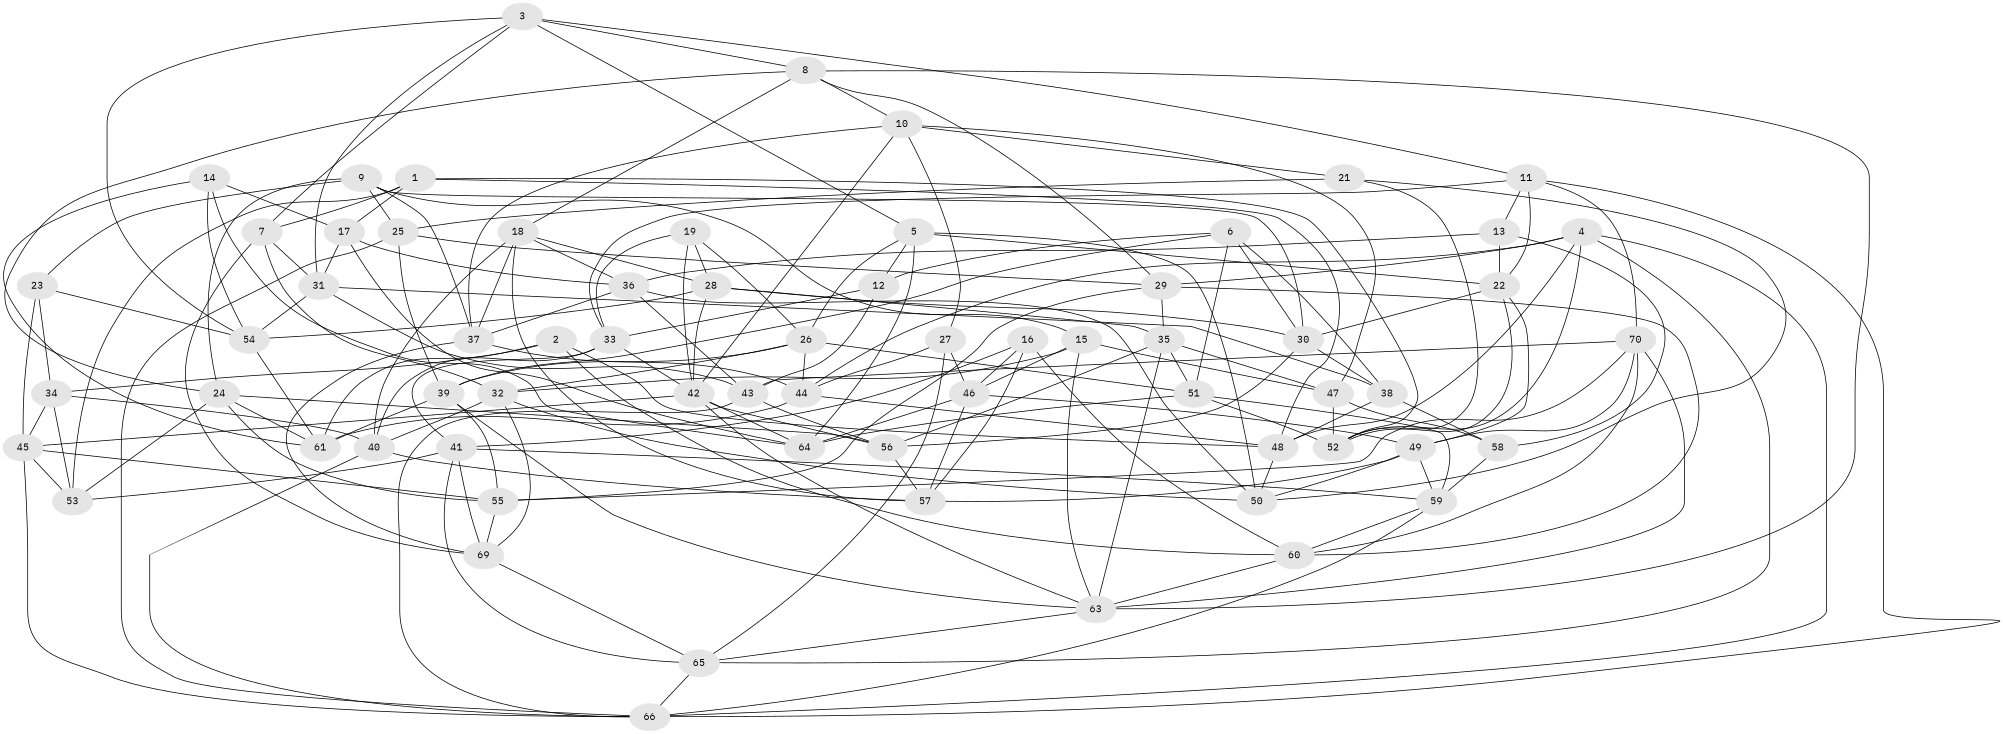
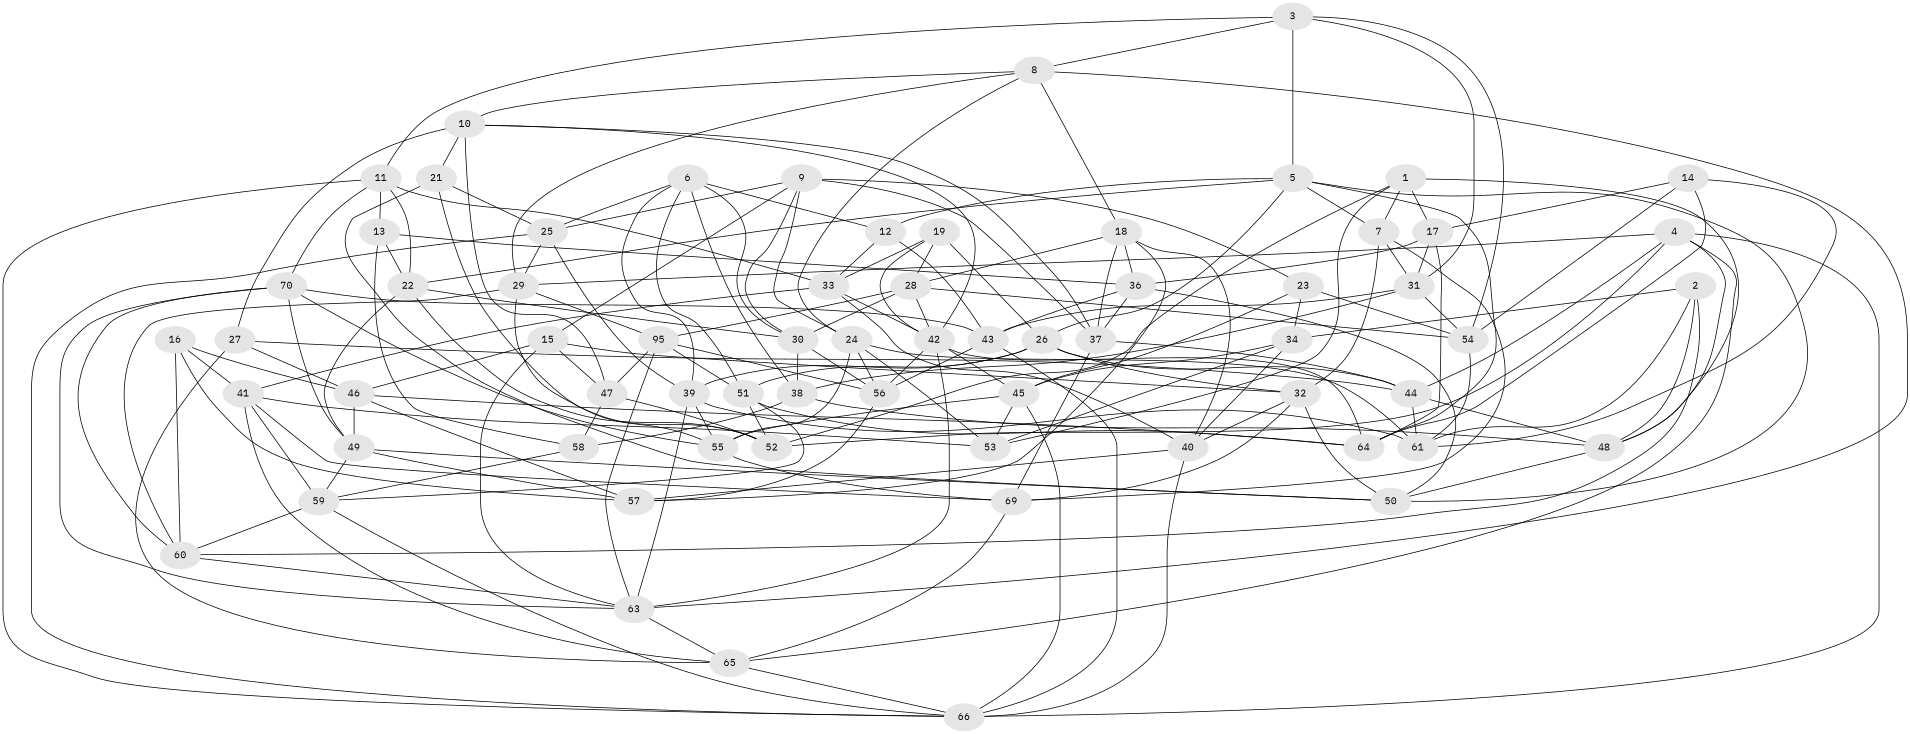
(388, 120) -> (1336, 205)
none -> (617, 204)
(1164, 340) -> (659, 340)
